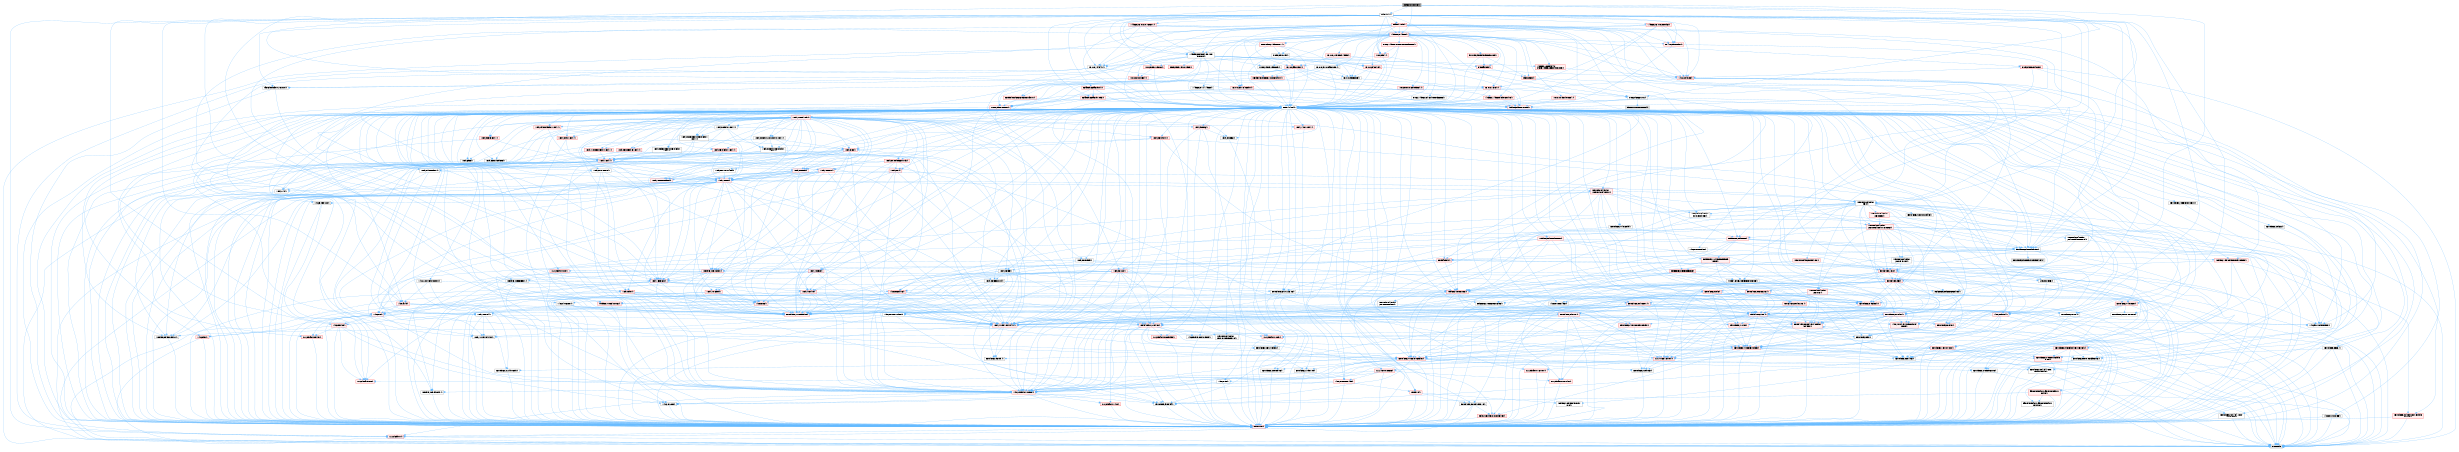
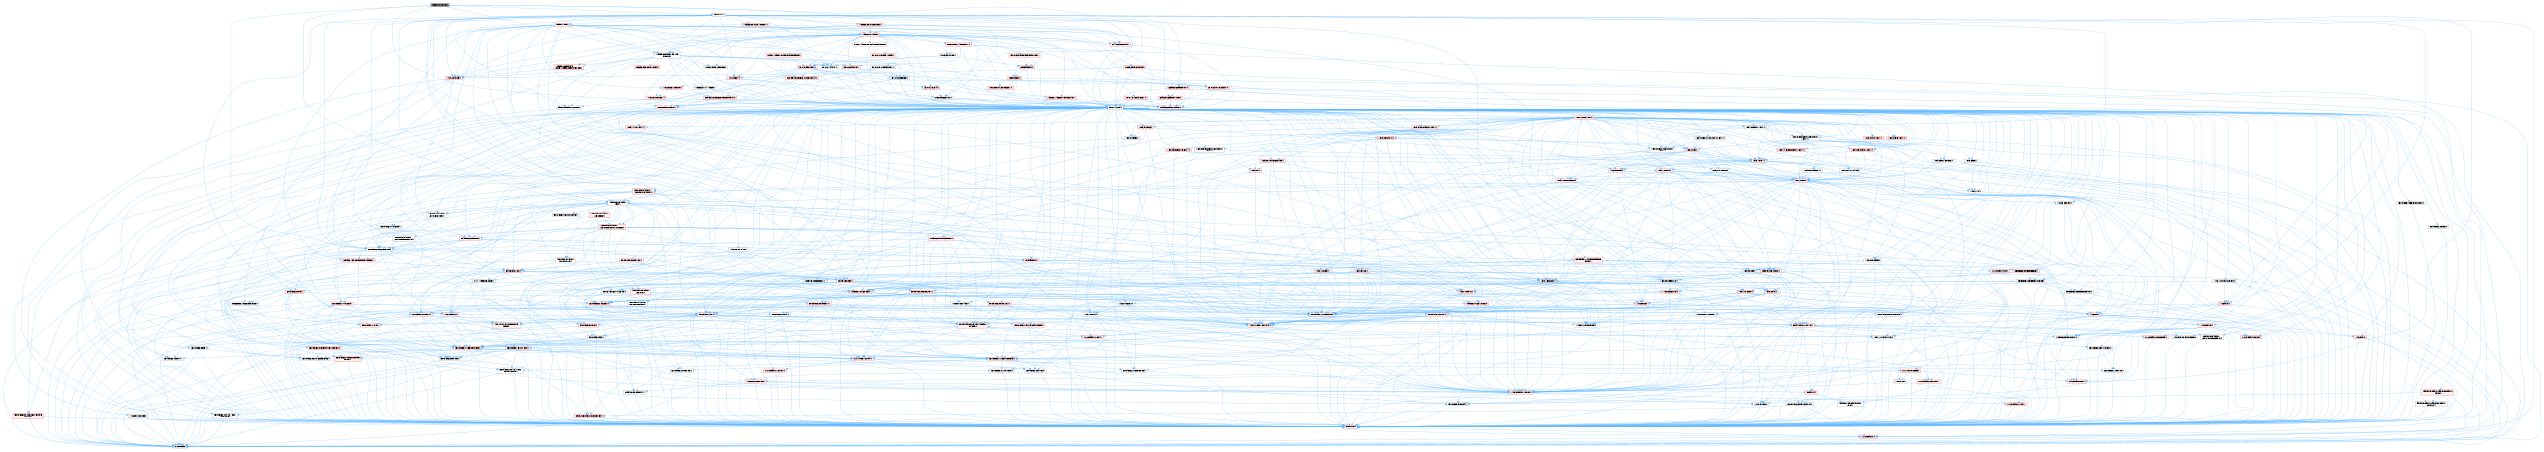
(1391, 49) -> (772, 76)
(1637, 108) -> none
(1807, 260) -> (631, 260)
(2028, 260) -> none
(1743, 281) -> (2031, 281)
(2046, 281) -> (484, 281)
